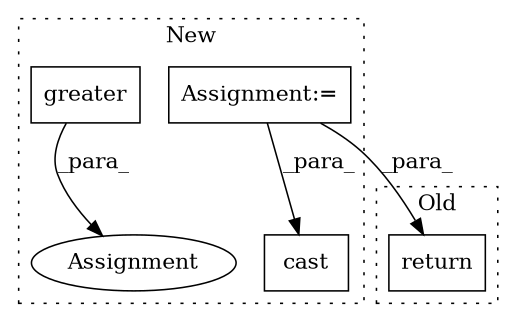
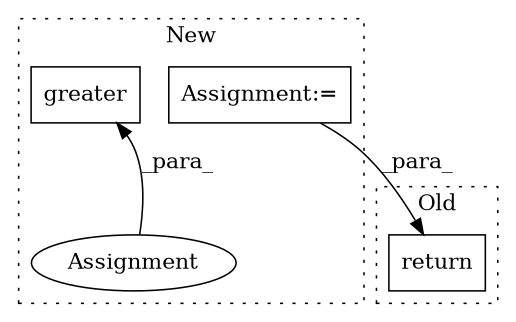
(59, 178) -> (142, 184)
(306, 263) -> none
